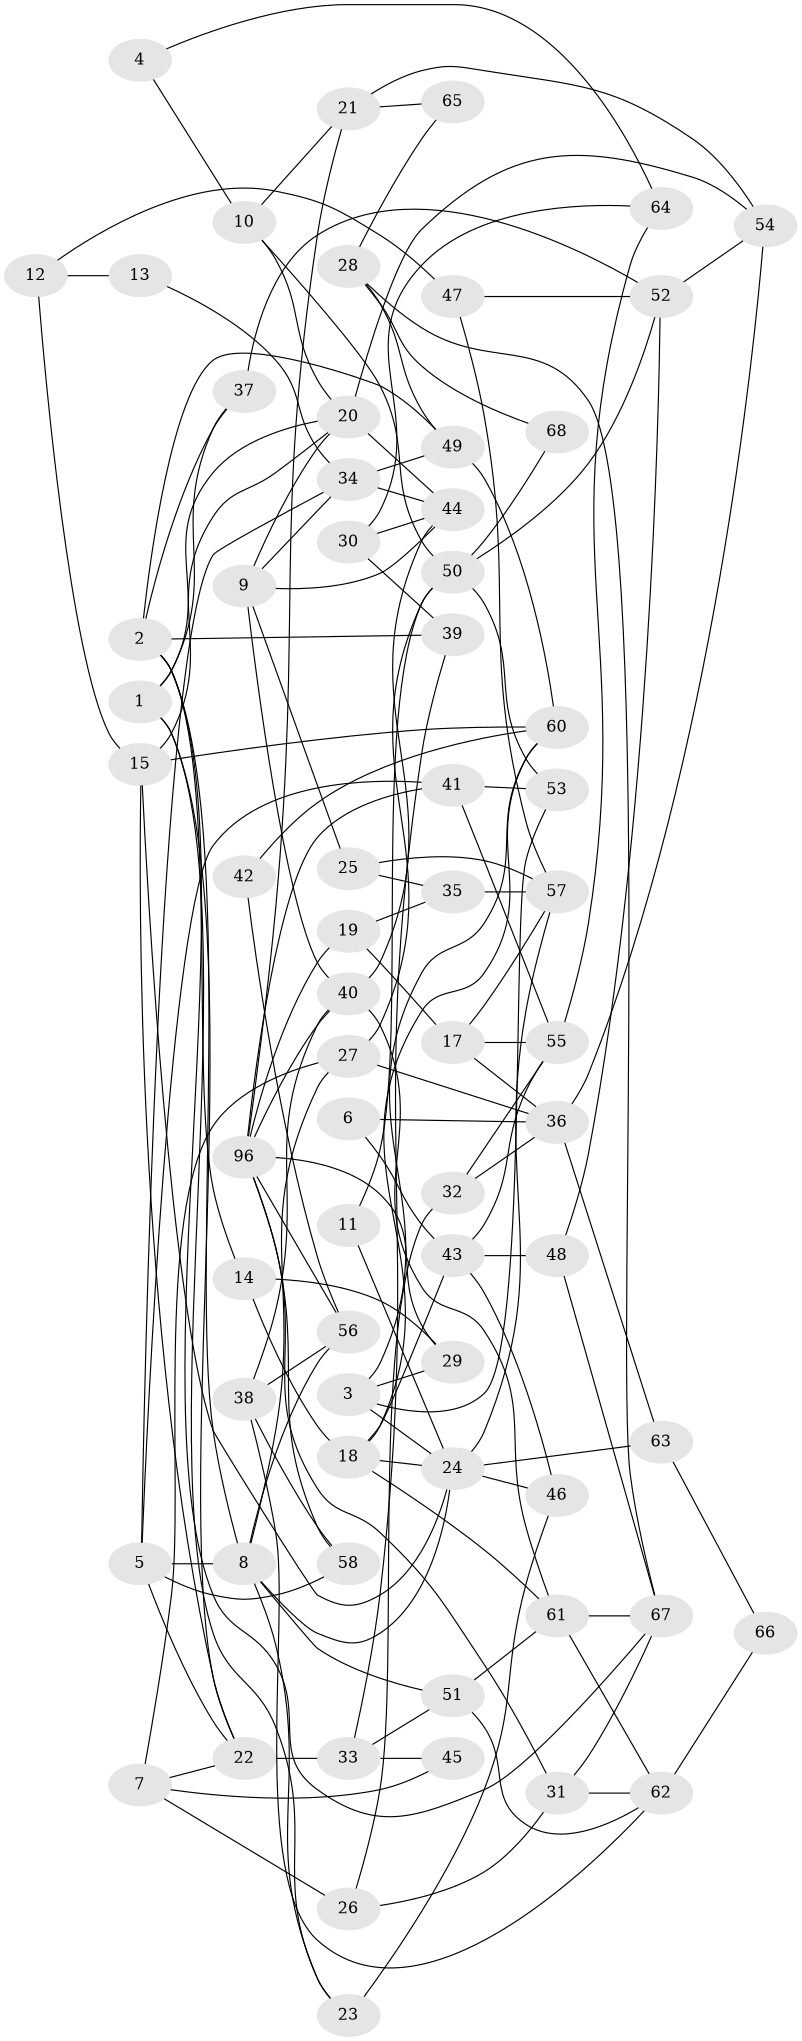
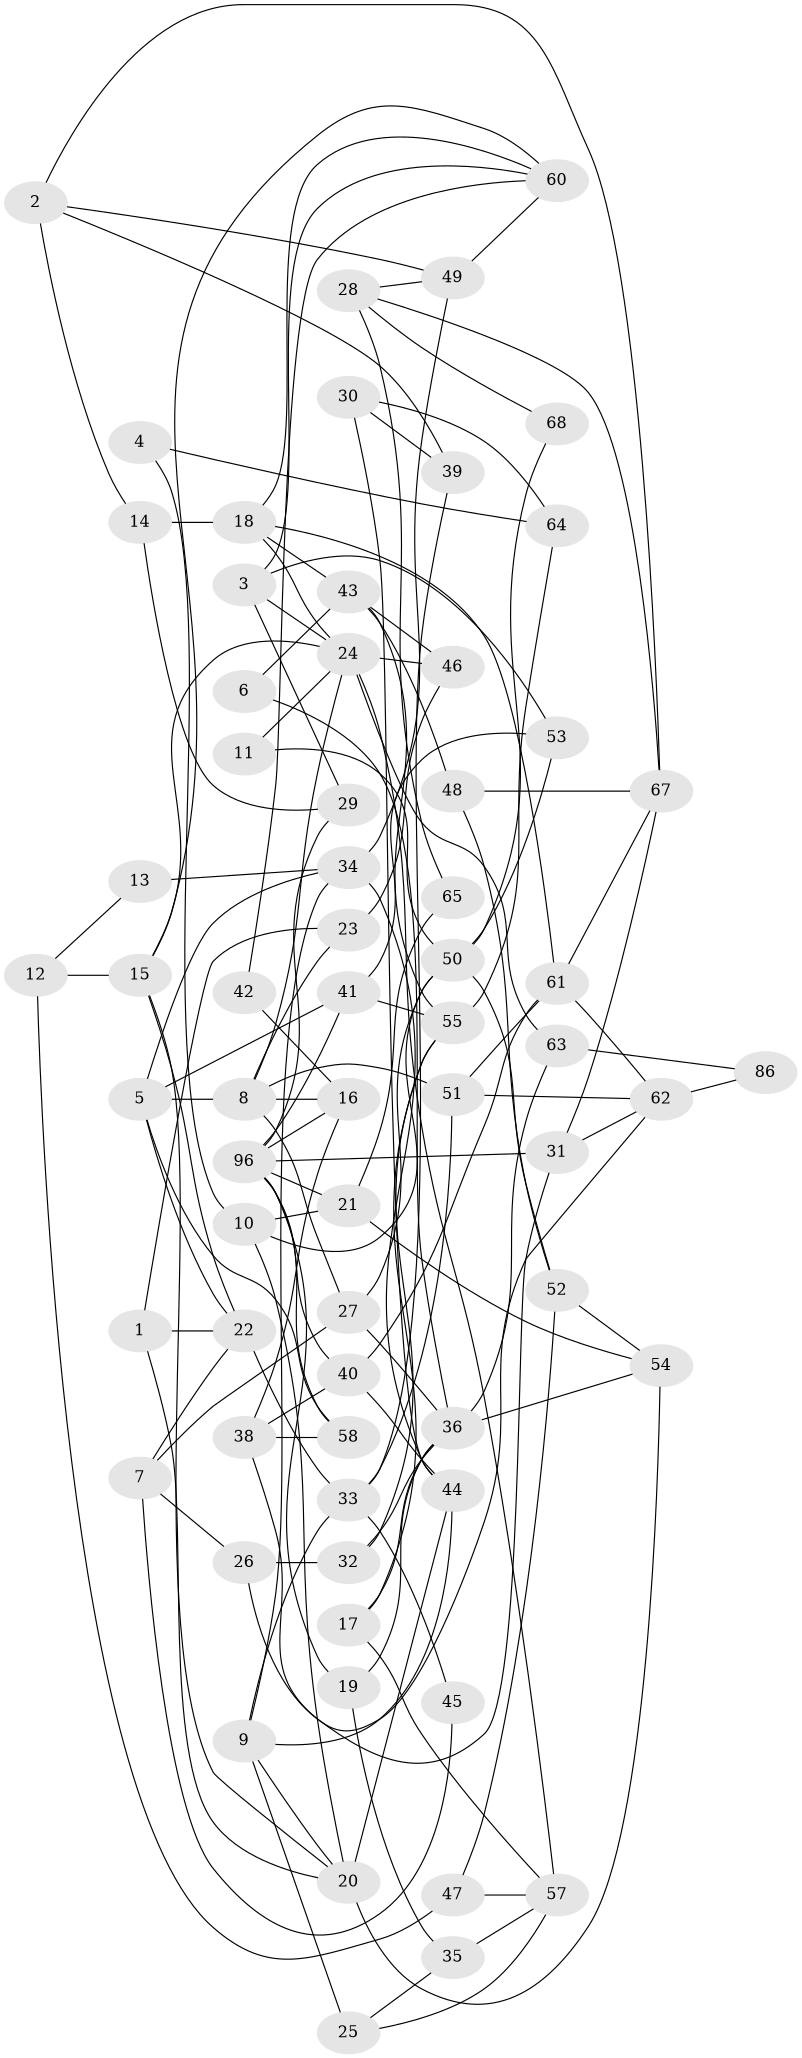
(244, 392) -> none
(273, 787) -> (279, 1614)
(405, 990) -> (400, 1588)
(208, 1097) -> none
(349, 1332) -> (349, 1099)
(766, 1633) -> (766, 1073)
